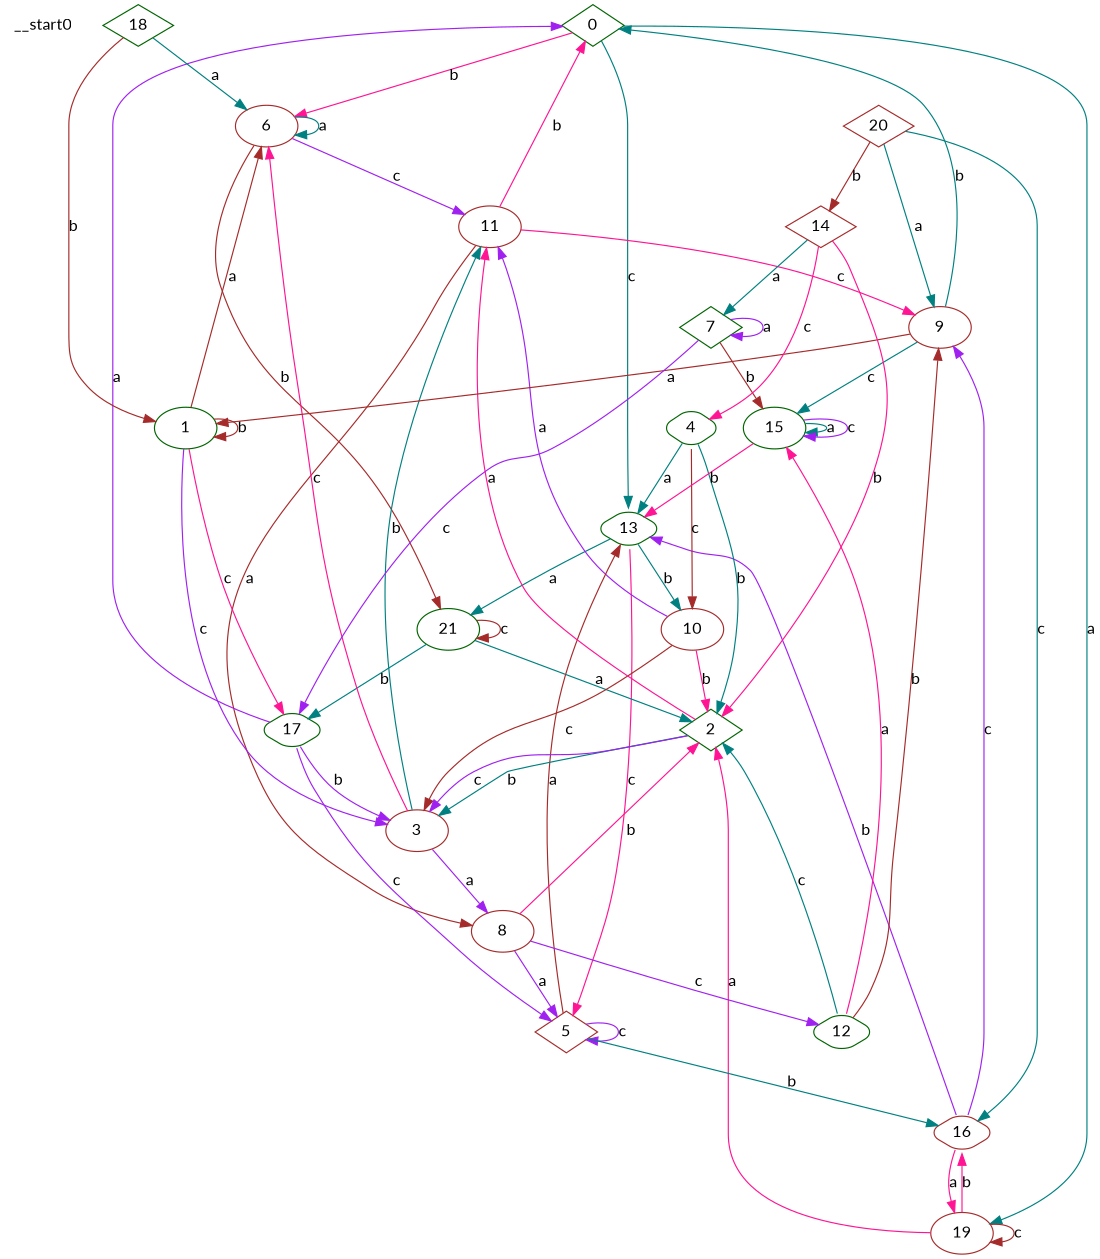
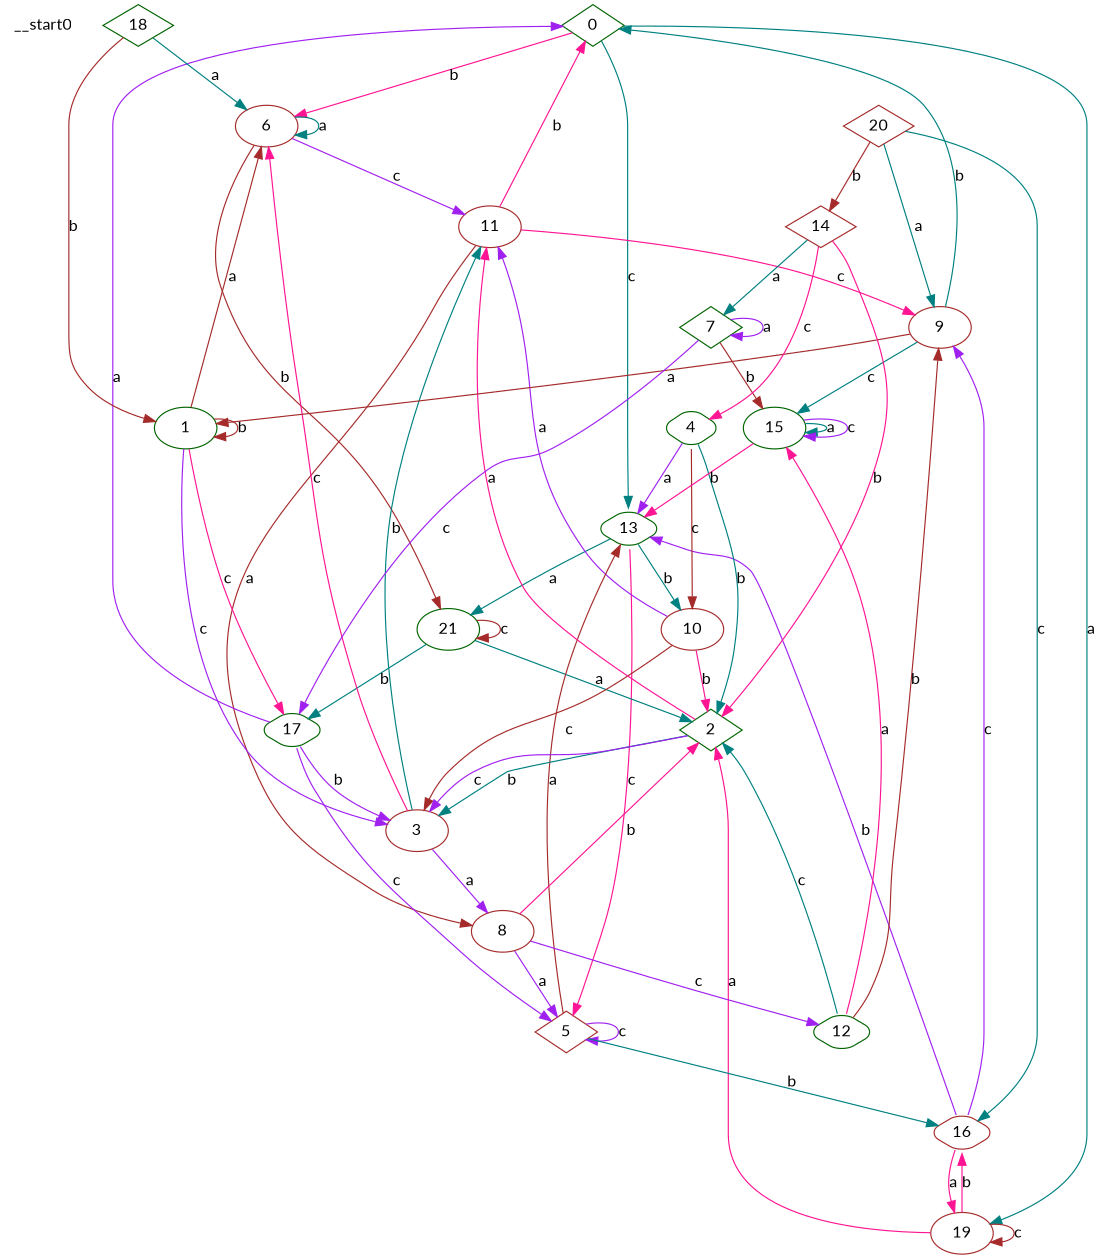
(663, 473) -> (663, 473)
